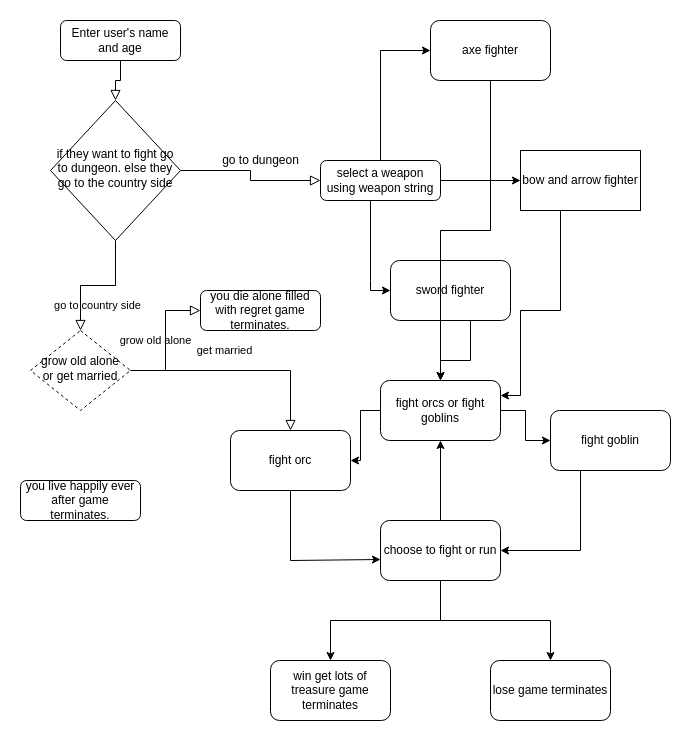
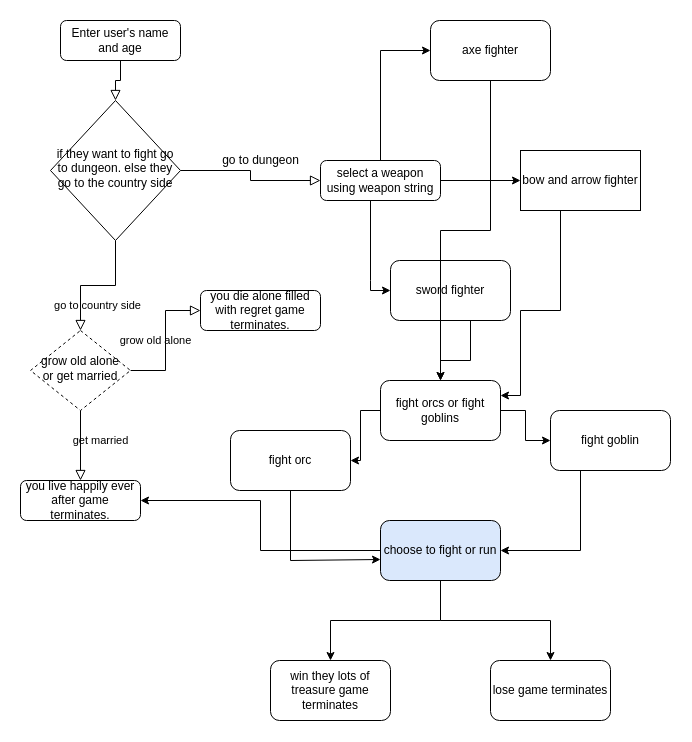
(254, 371) -> (81, 440)
(441, 484) -> (261, 530)
(441, 551) -> (441, 551)
(331, 691) -> (331, 691)
